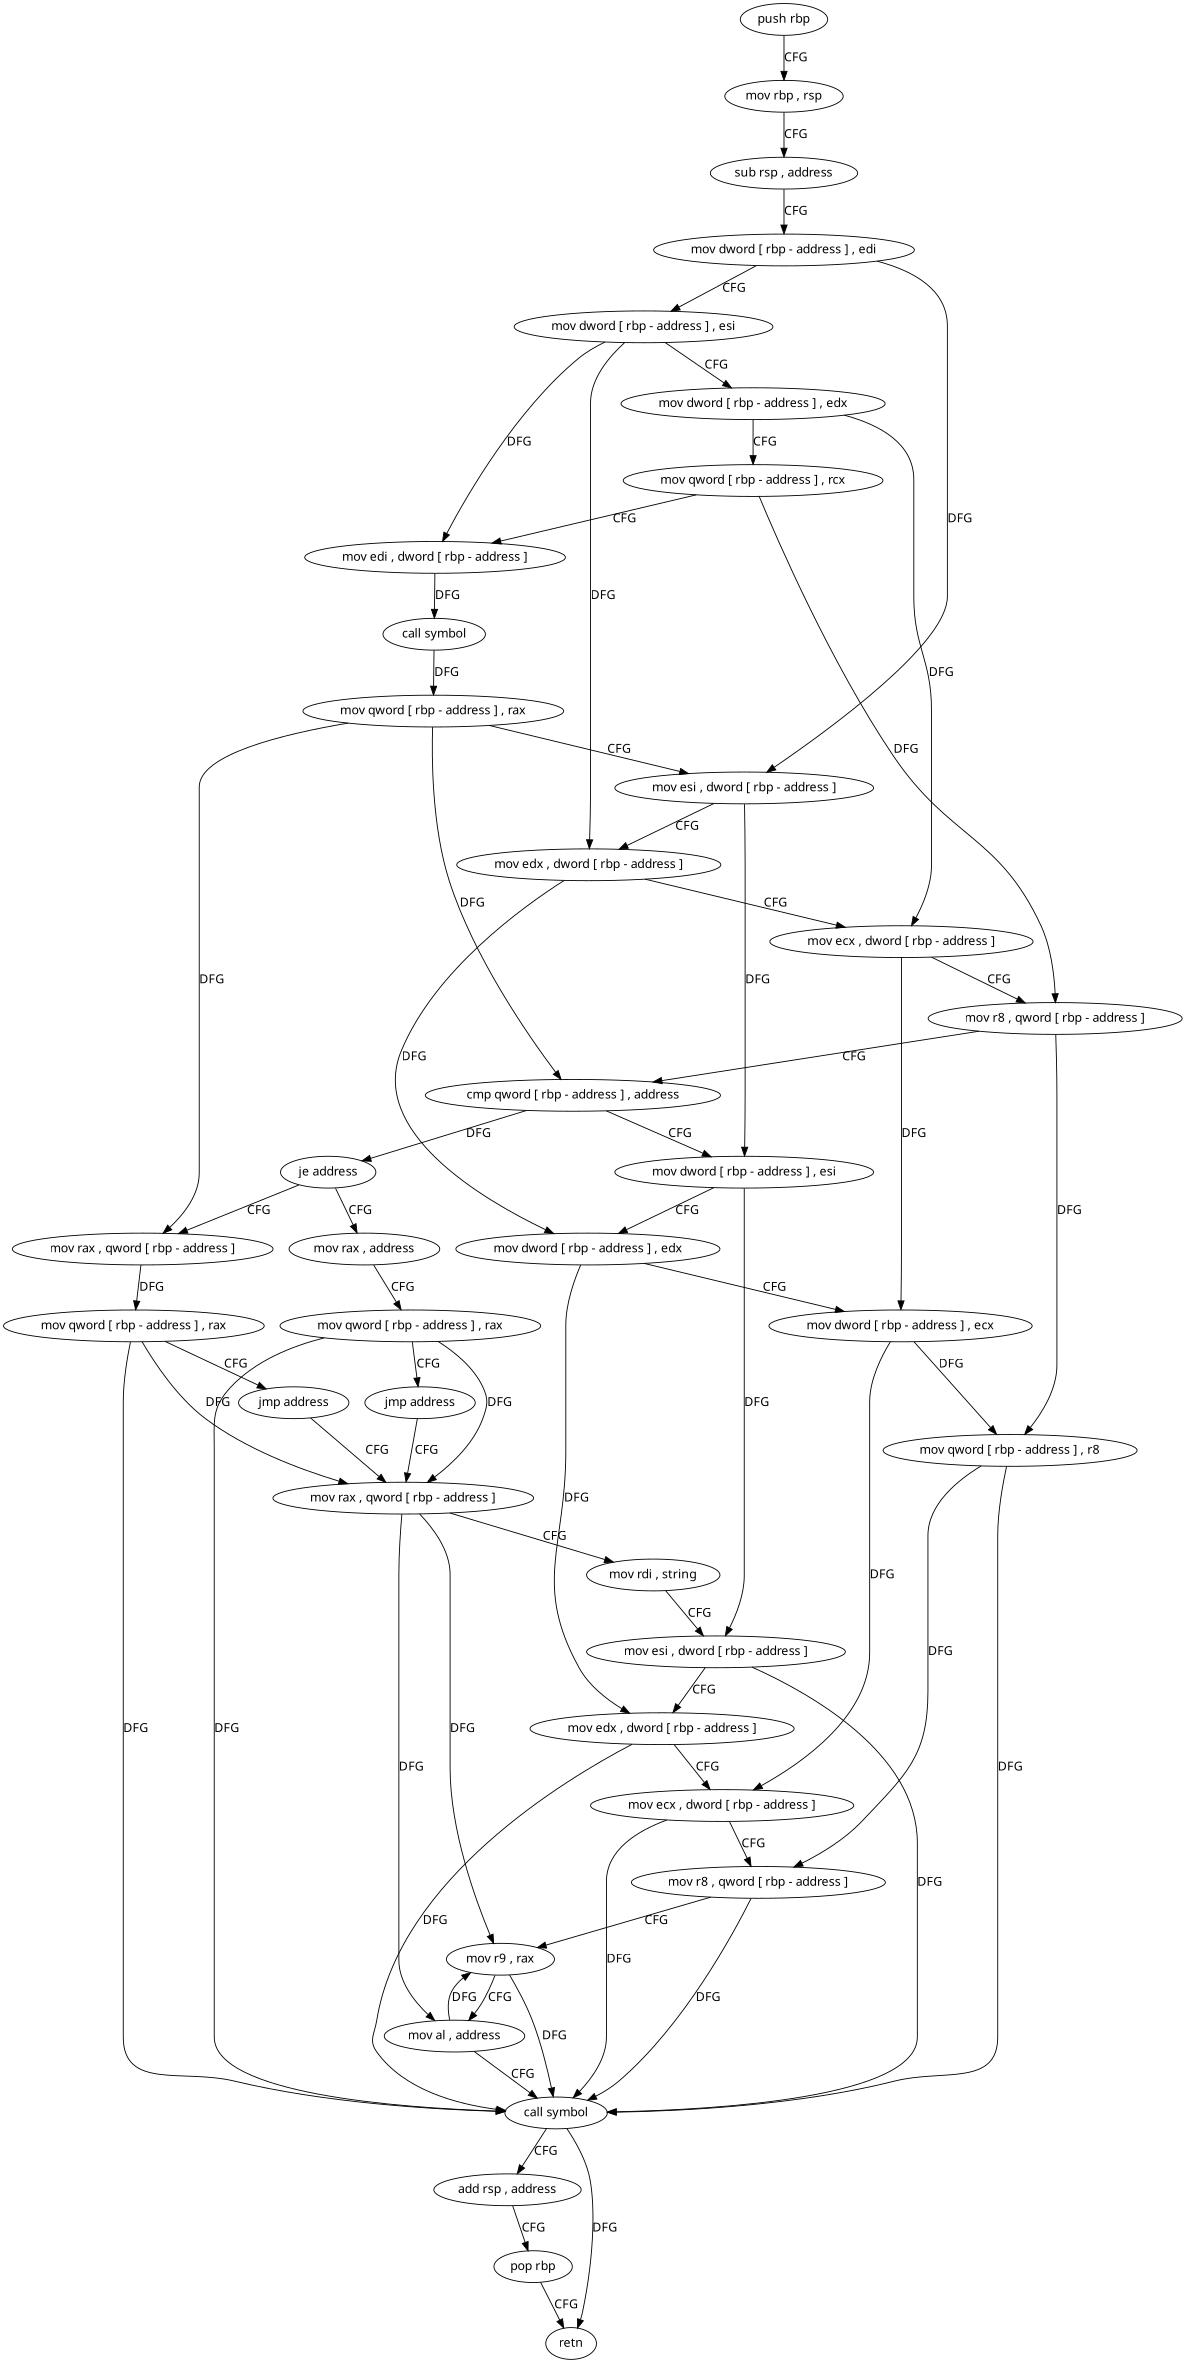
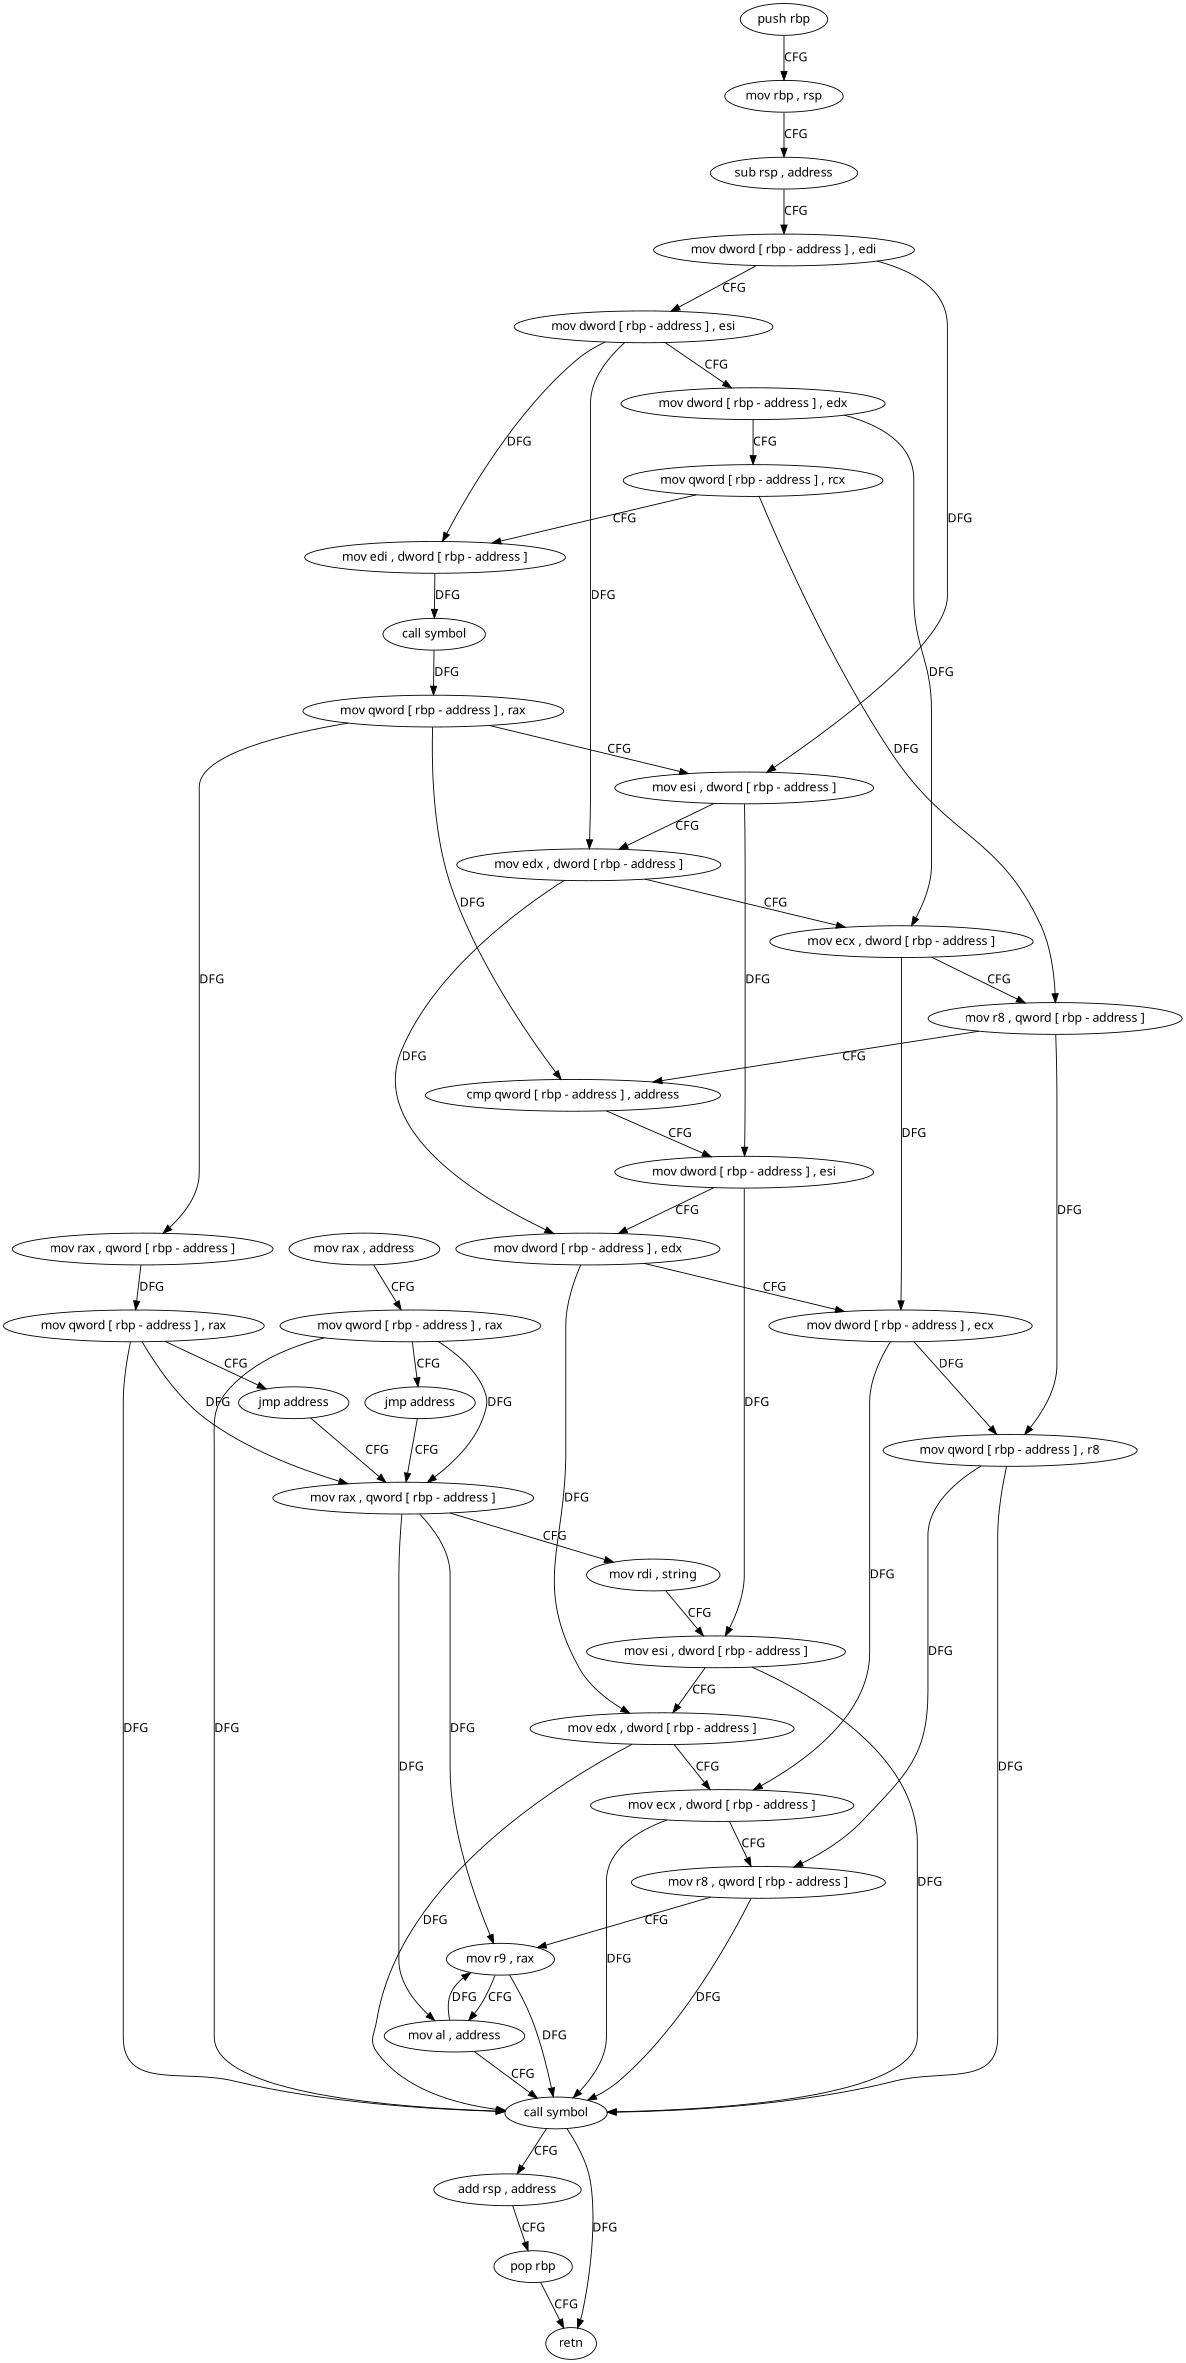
(328, 1172) -> none
